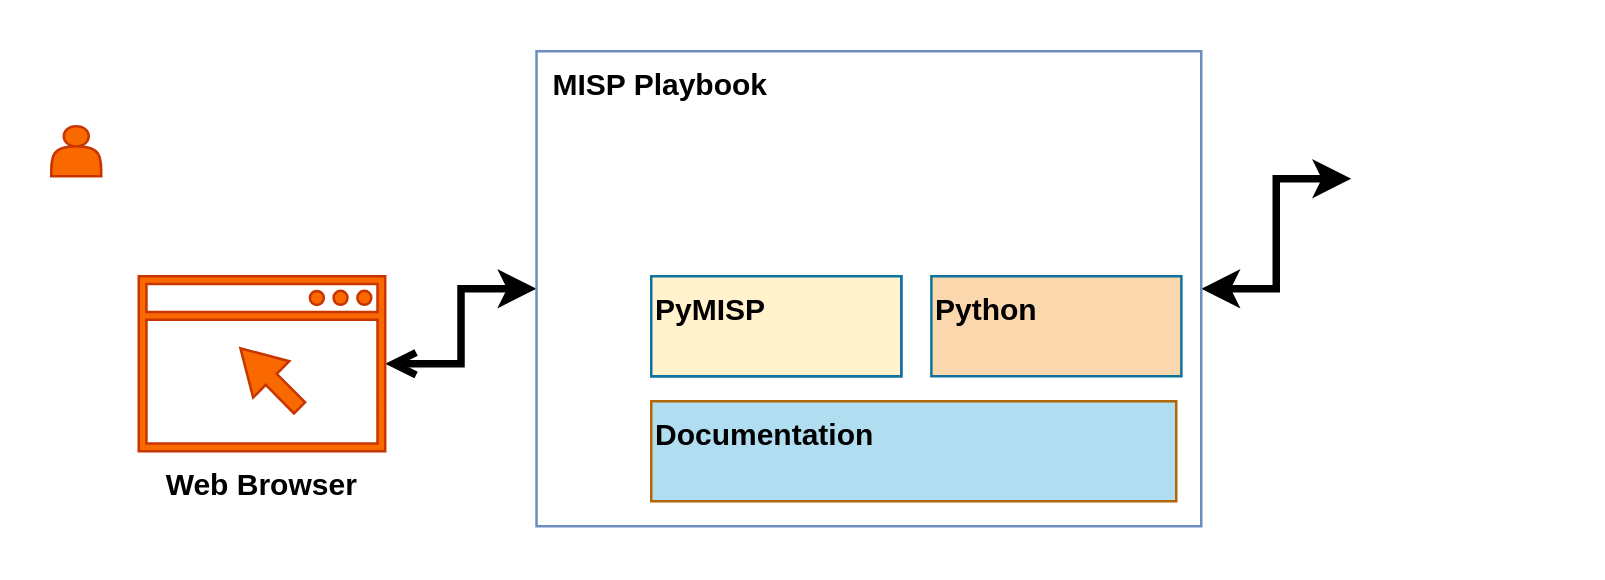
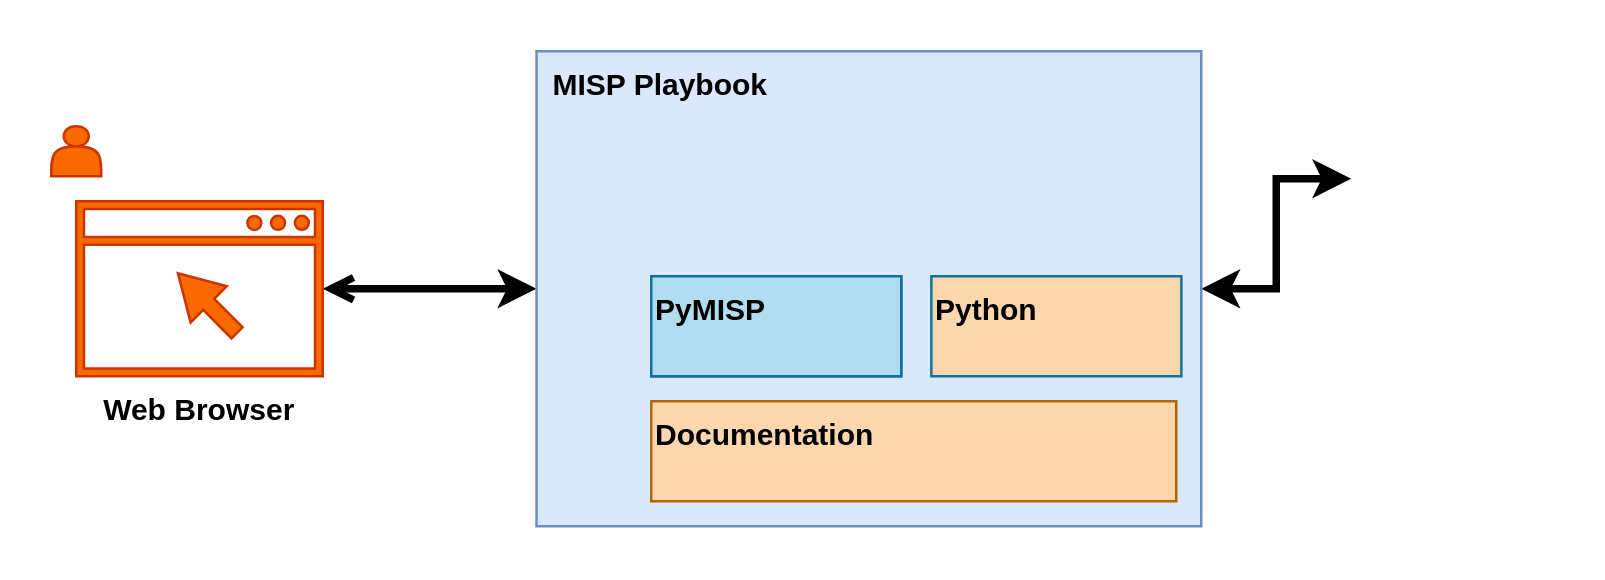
(655, 87) -> (655, 87)
(776, 326) -> (776, 326)
(262, 364) -> (199, 289)
(914, 451) -> (914, 451)
